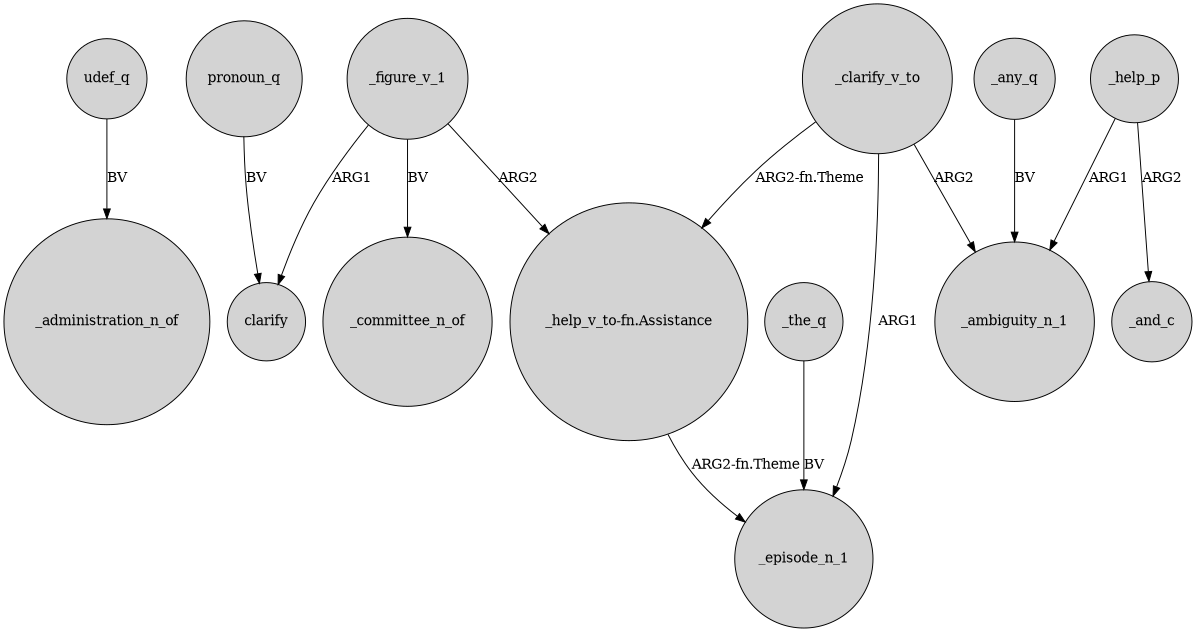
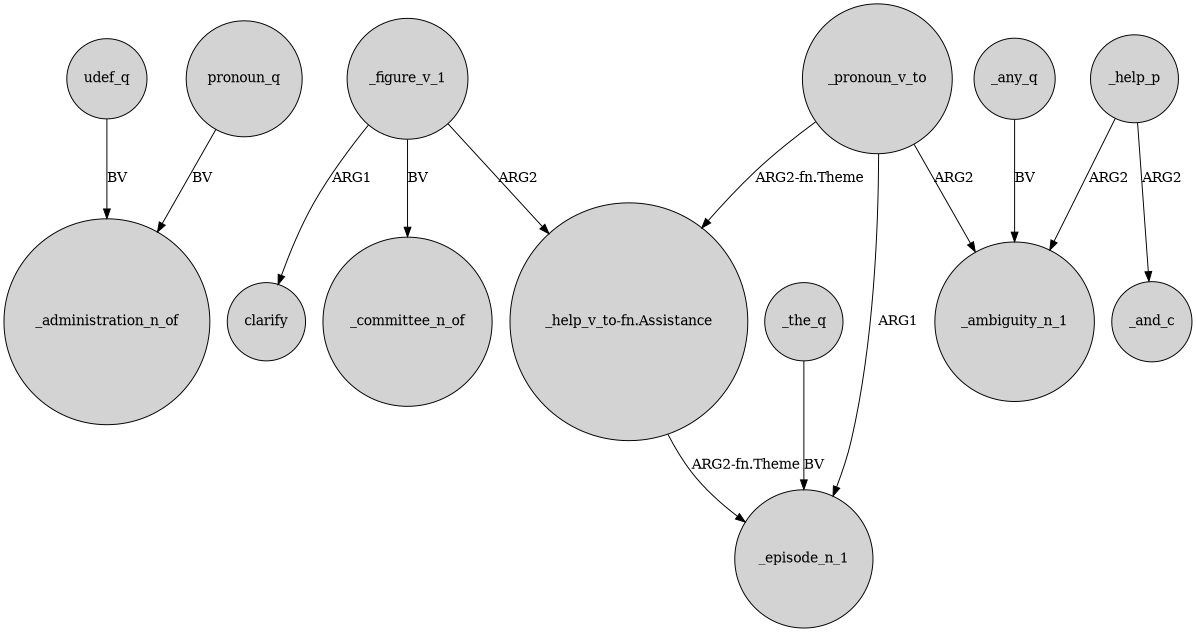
(877, 79) -> (877, 79)
(1109, 178) -> (1109, 178)
(248, 205) -> (189, 176)
